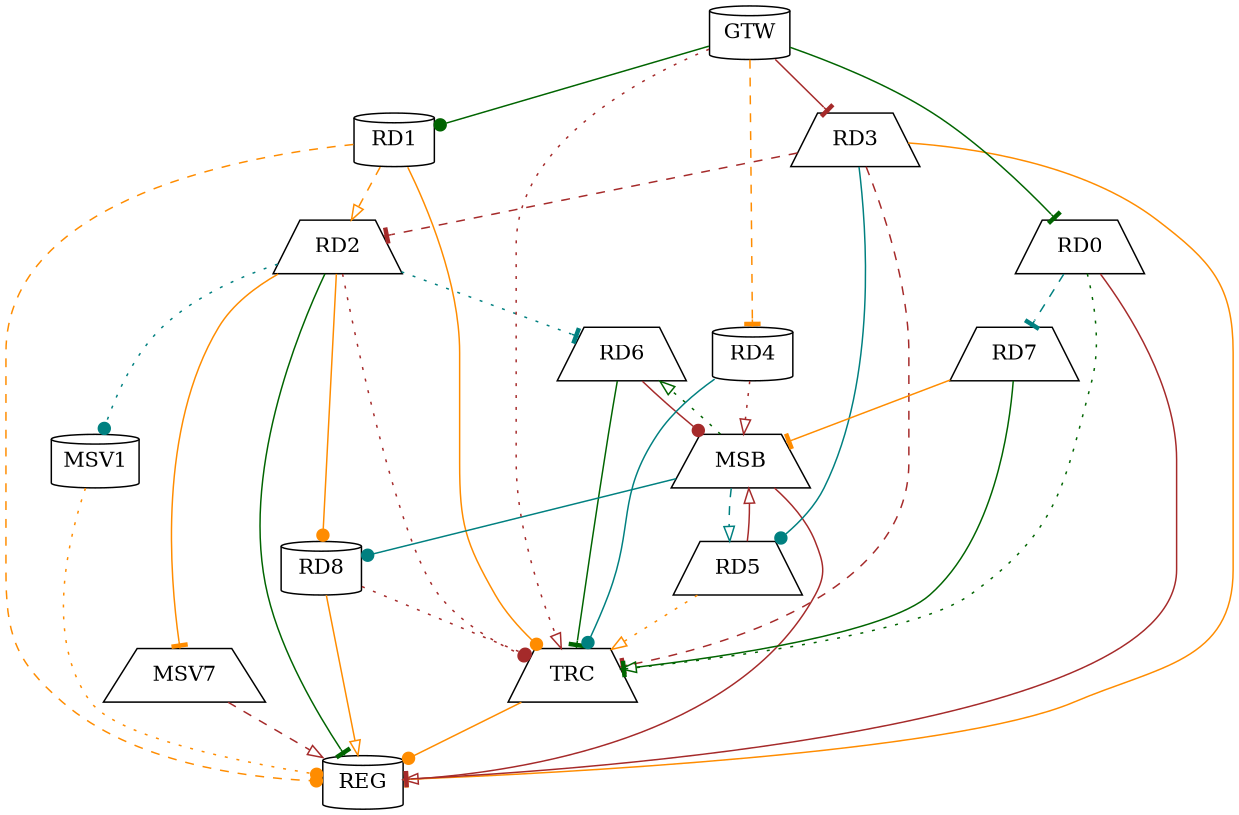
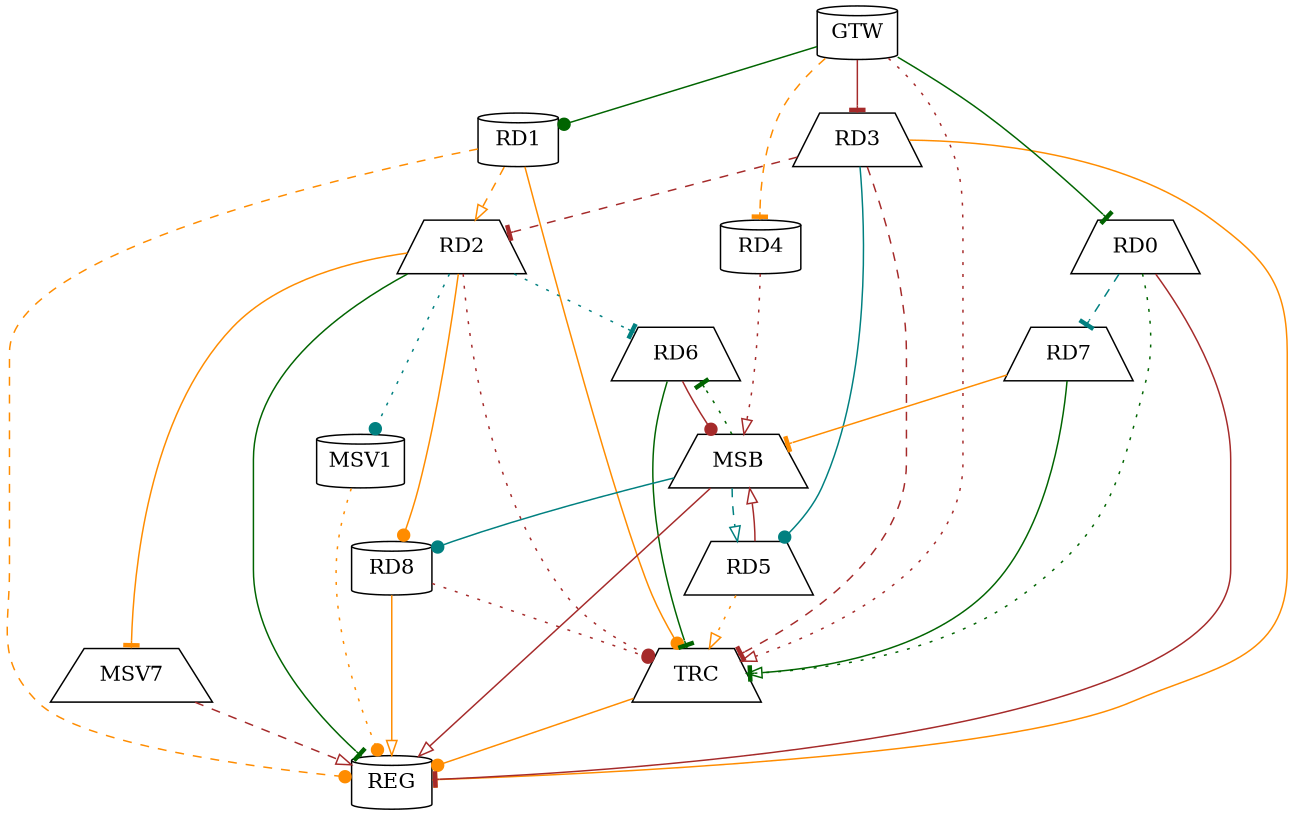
(696, 412) -> (719, 410)
(629, 503) -> none
